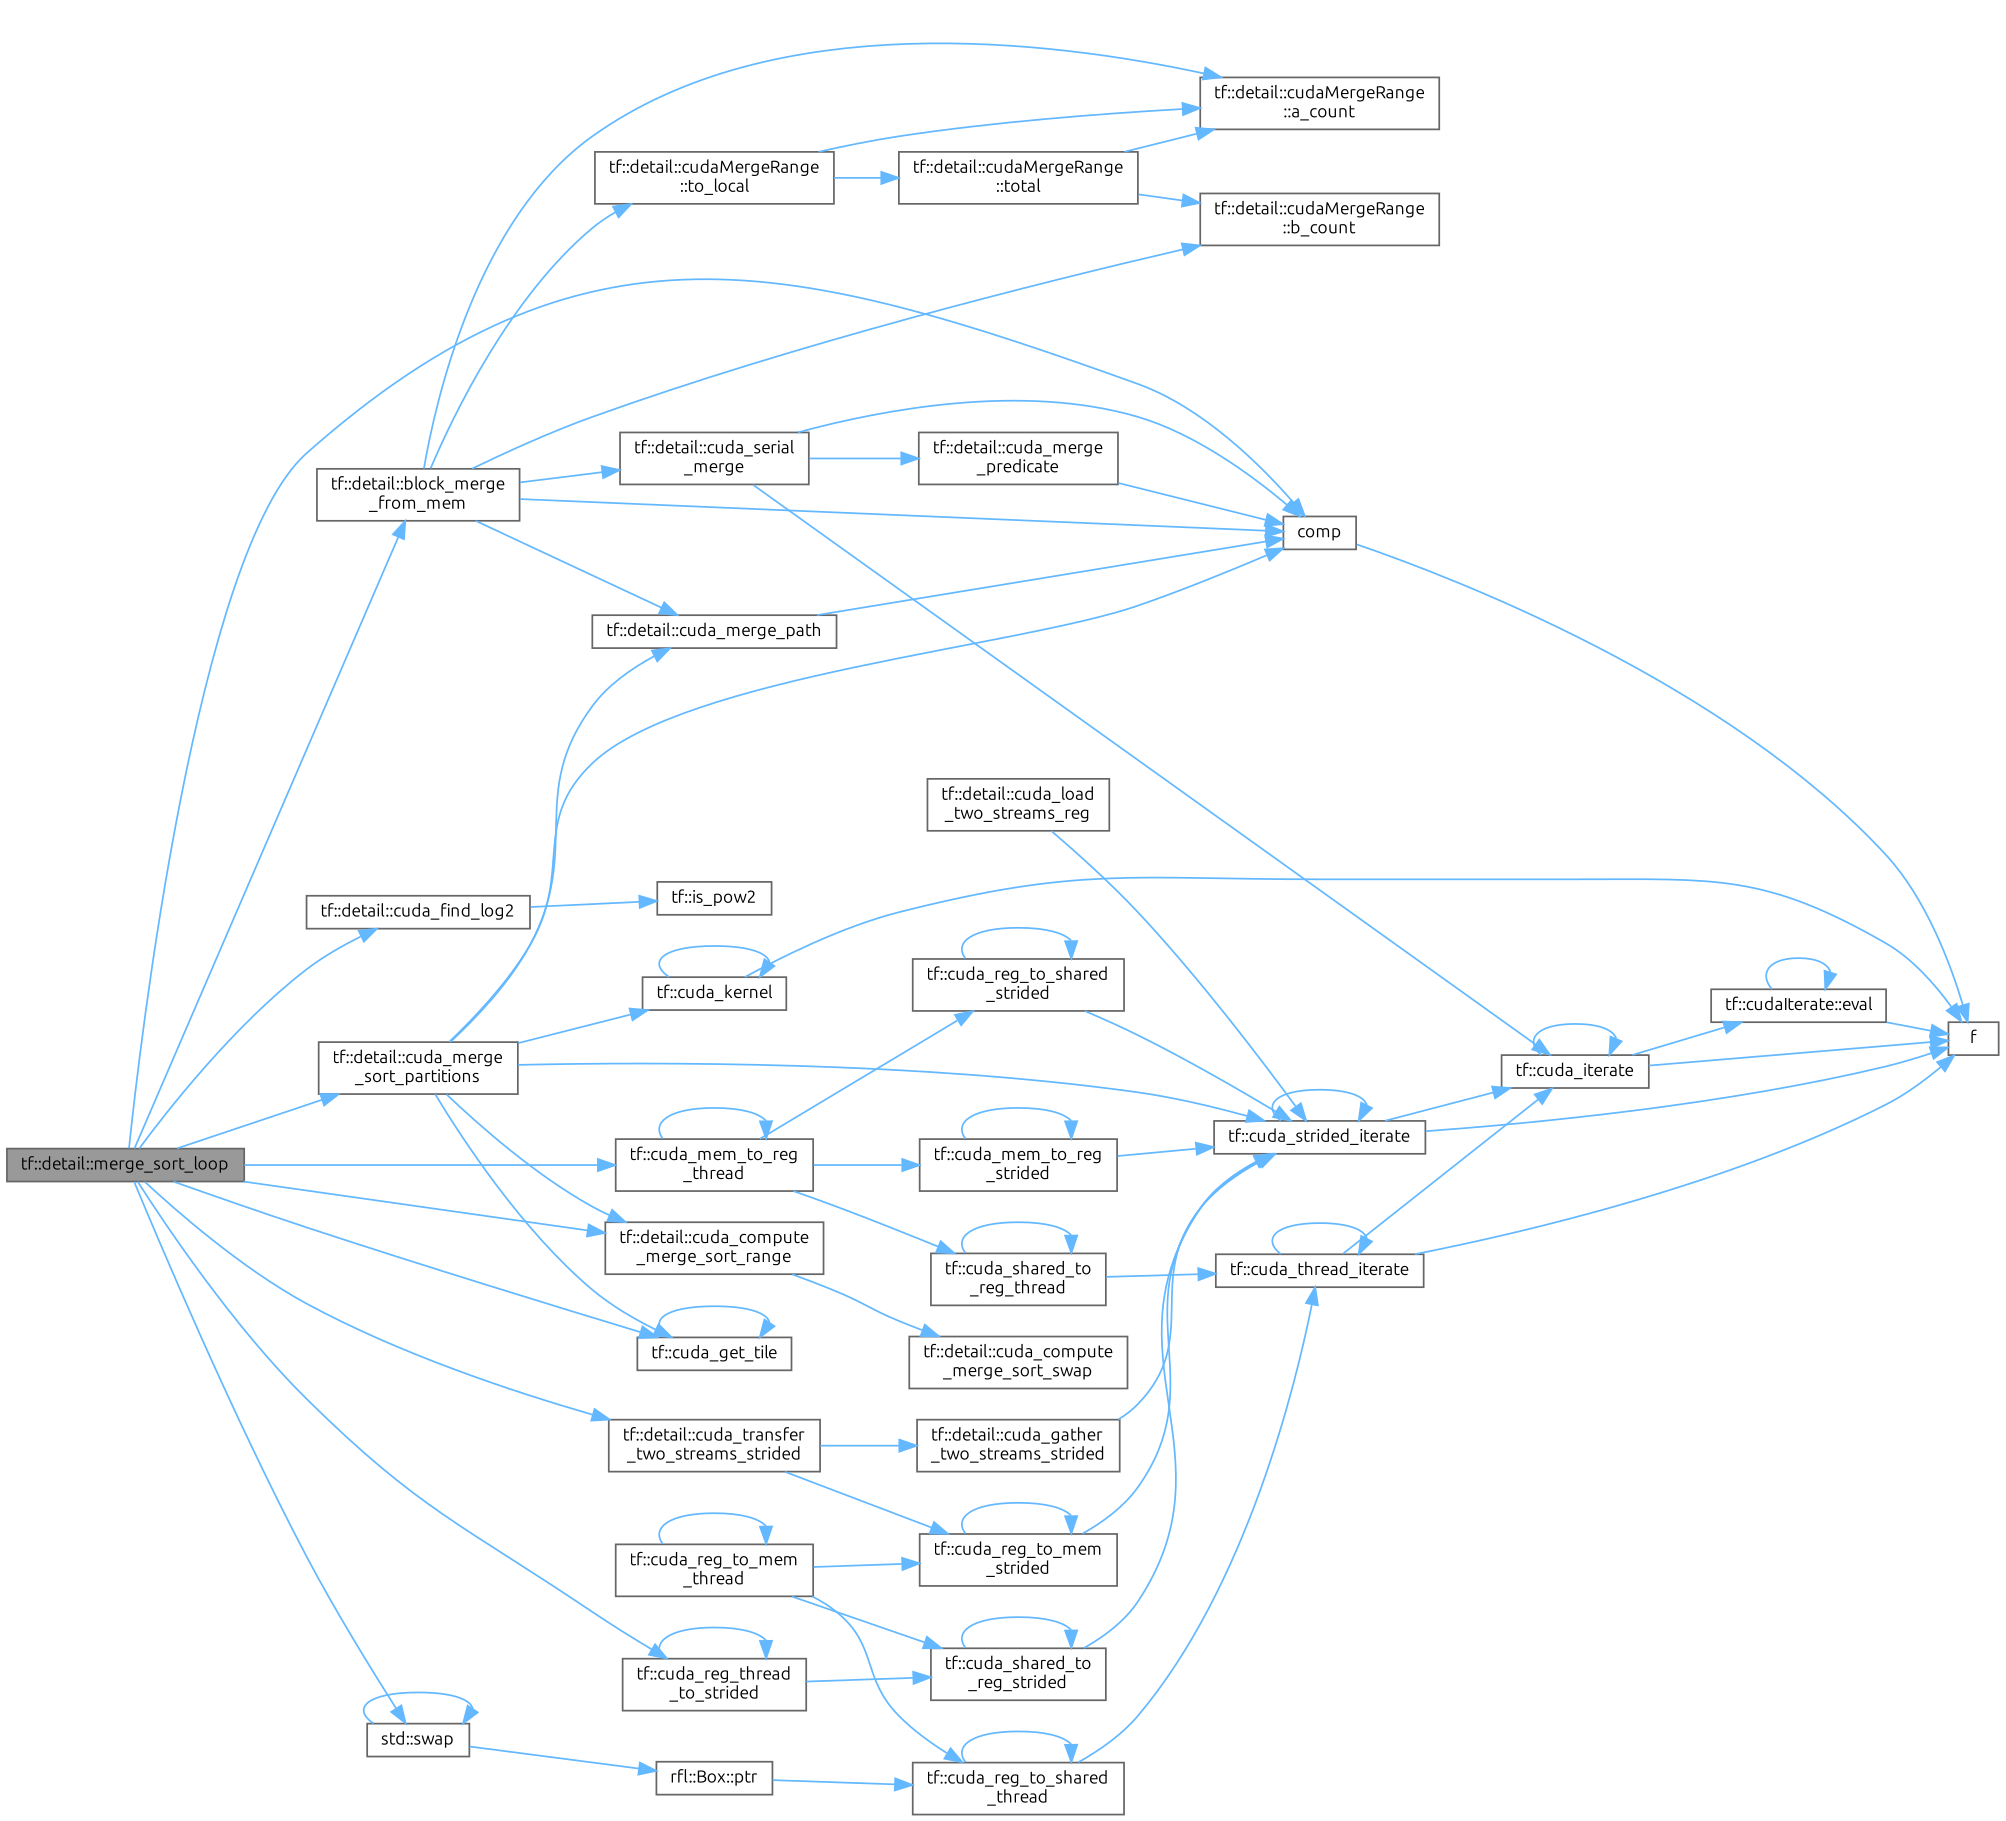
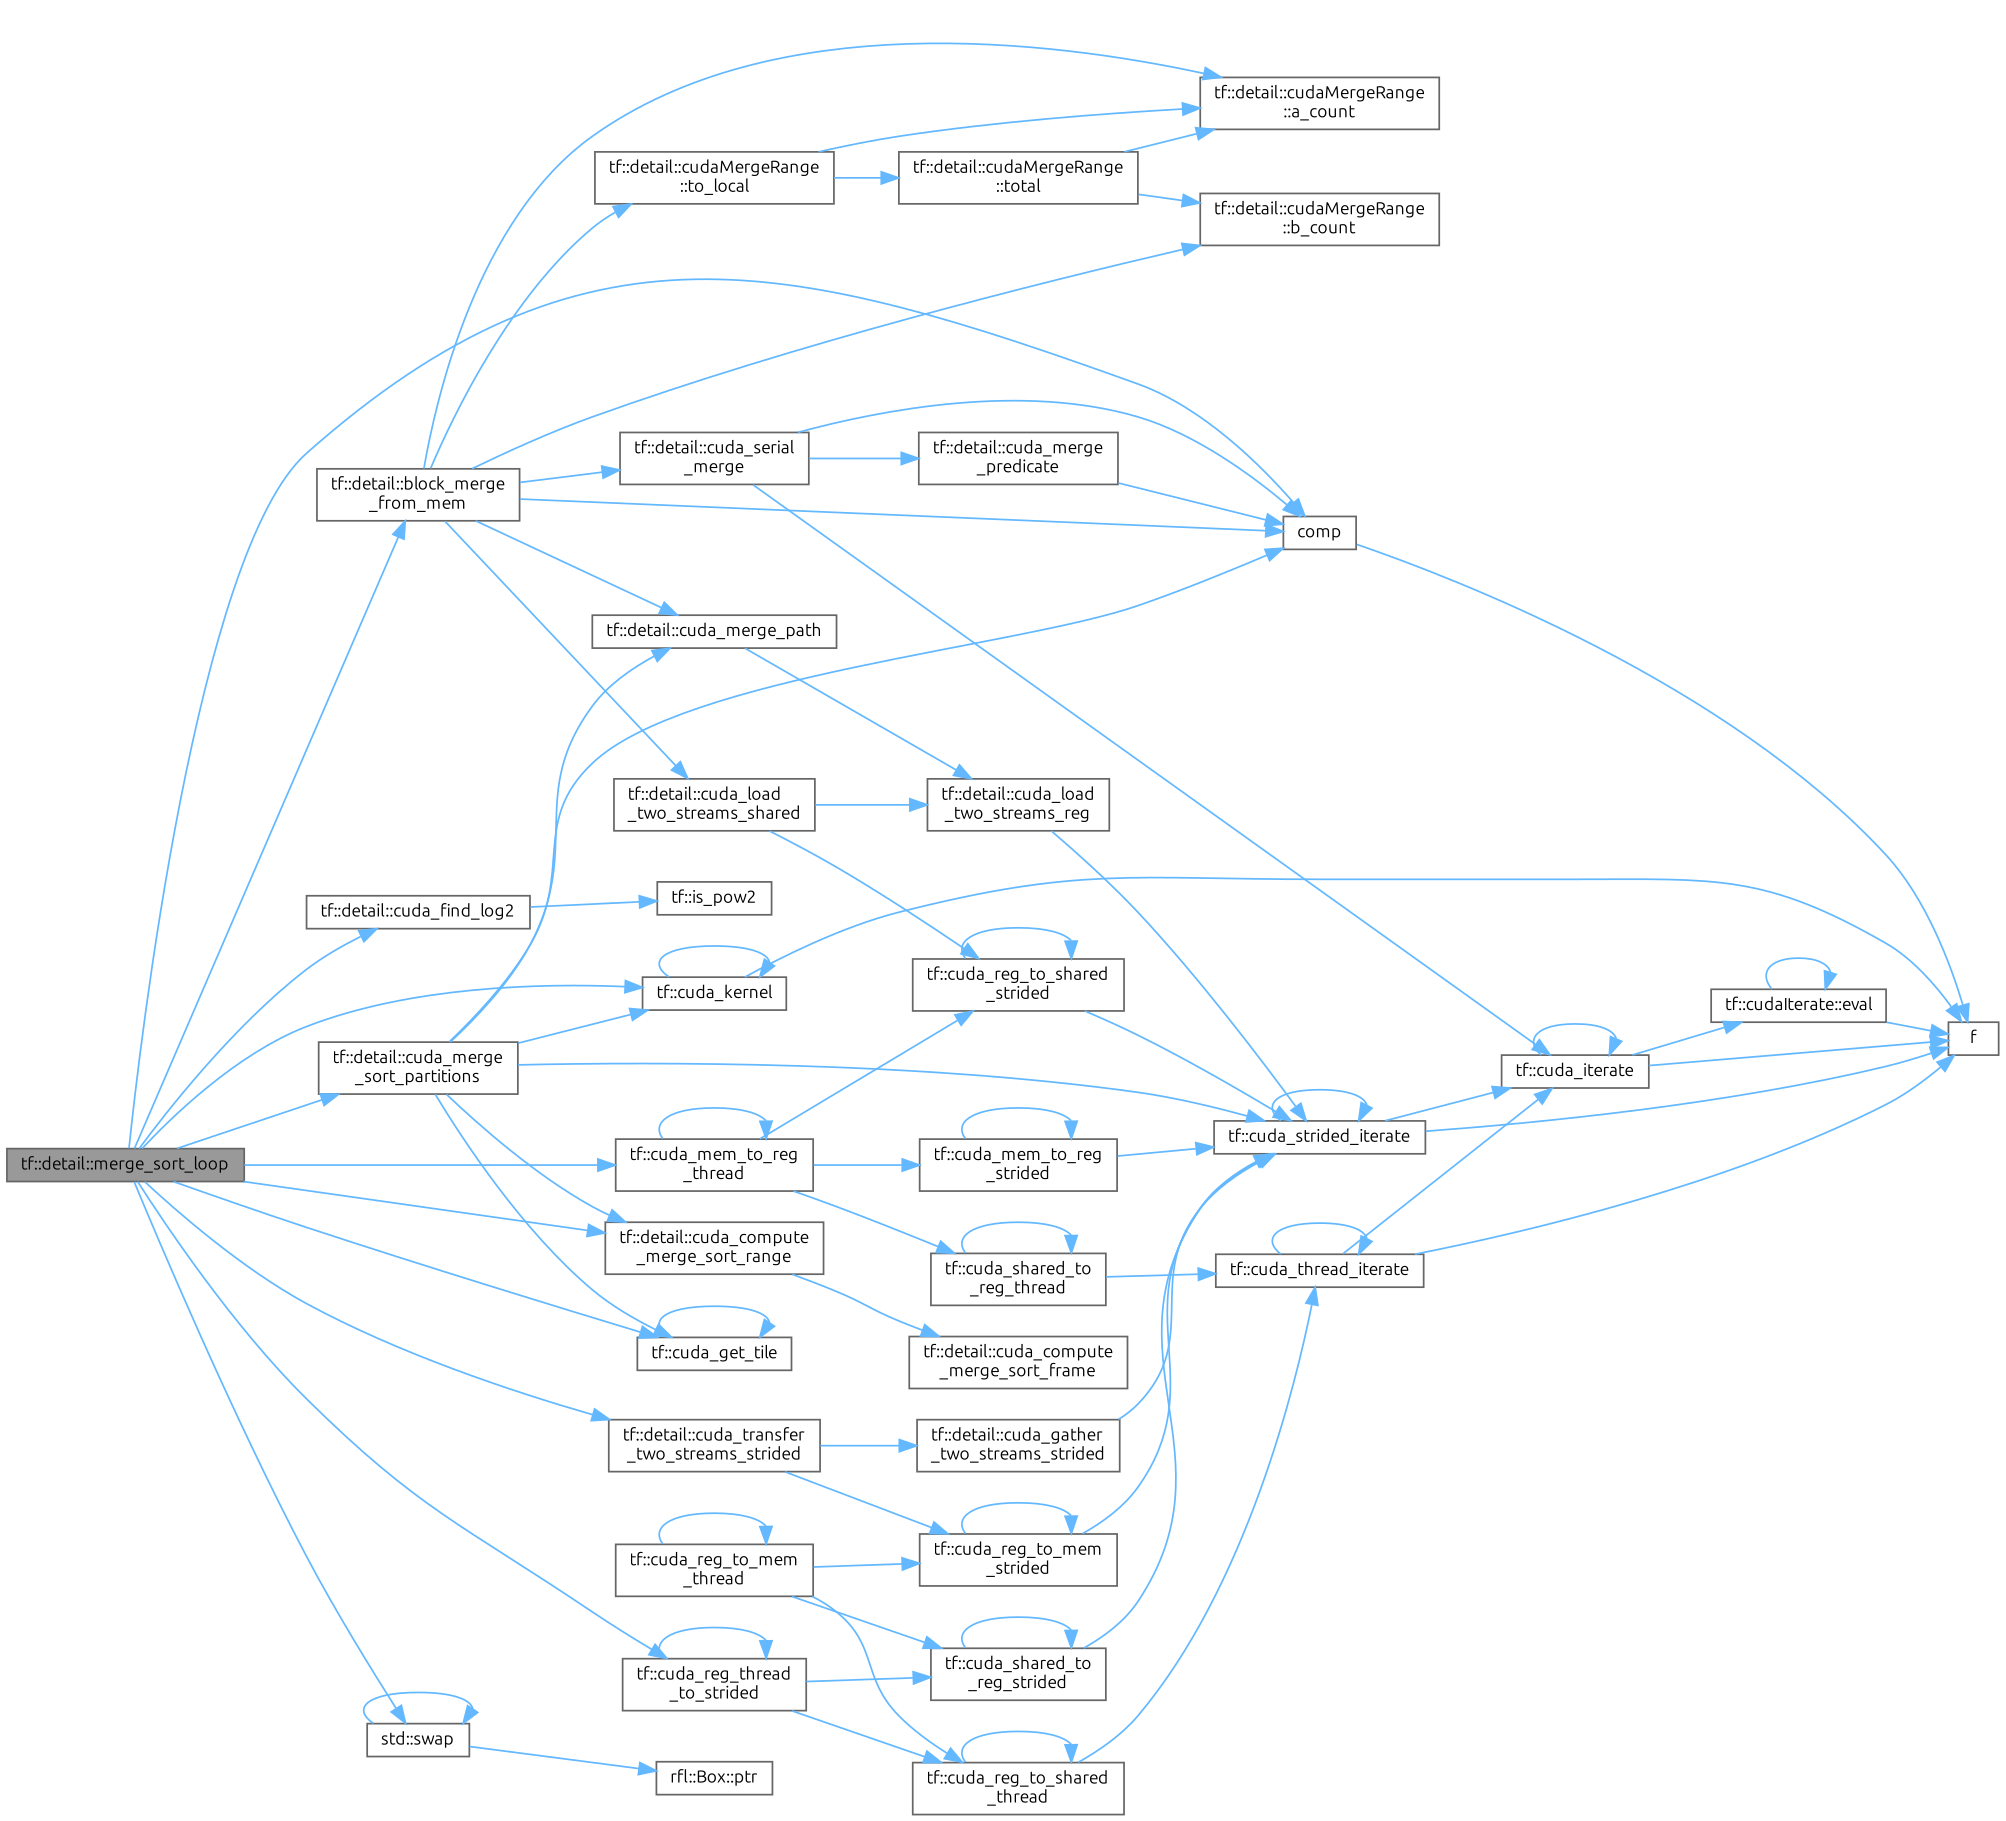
(1041, 578) -> (850, 709)
none -> (714, 805)
none -> (362, 1009)
(1018, 1363) -> (1018, 1363)
(834, 1782) -> (858, 1734)
